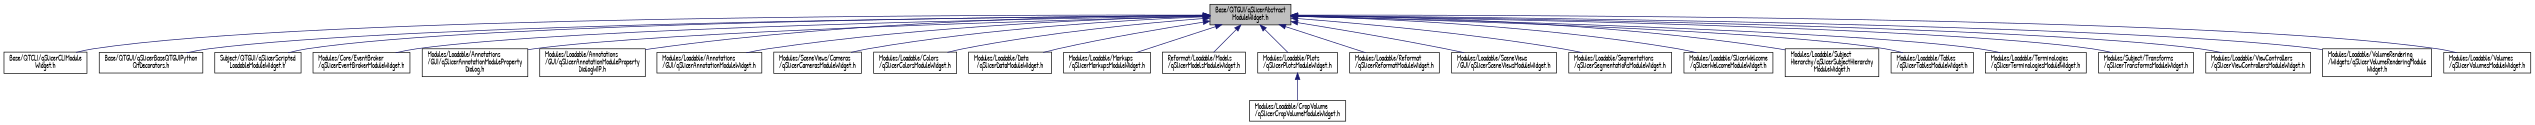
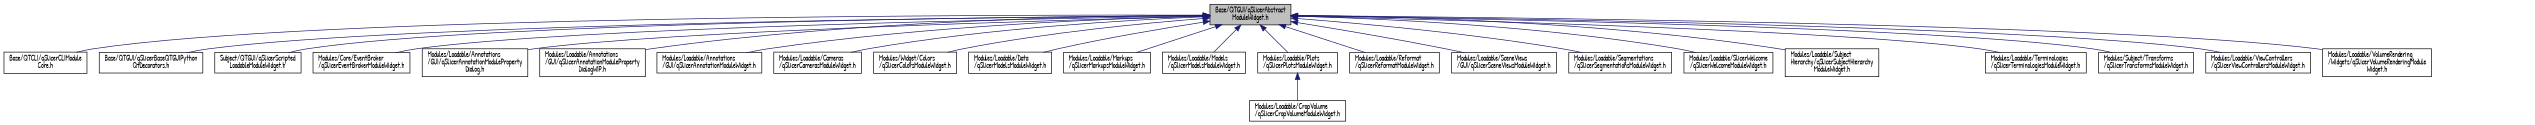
(45, 63) -> (45, 63)
(818, 63) -> (818, 63)
(915, 63) -> (915, 63)
(1010, 63) -> (1010, 63)
(1204, 63) -> (1204, 63)
(1932, 63) -> none
(2487, 63) -> none
